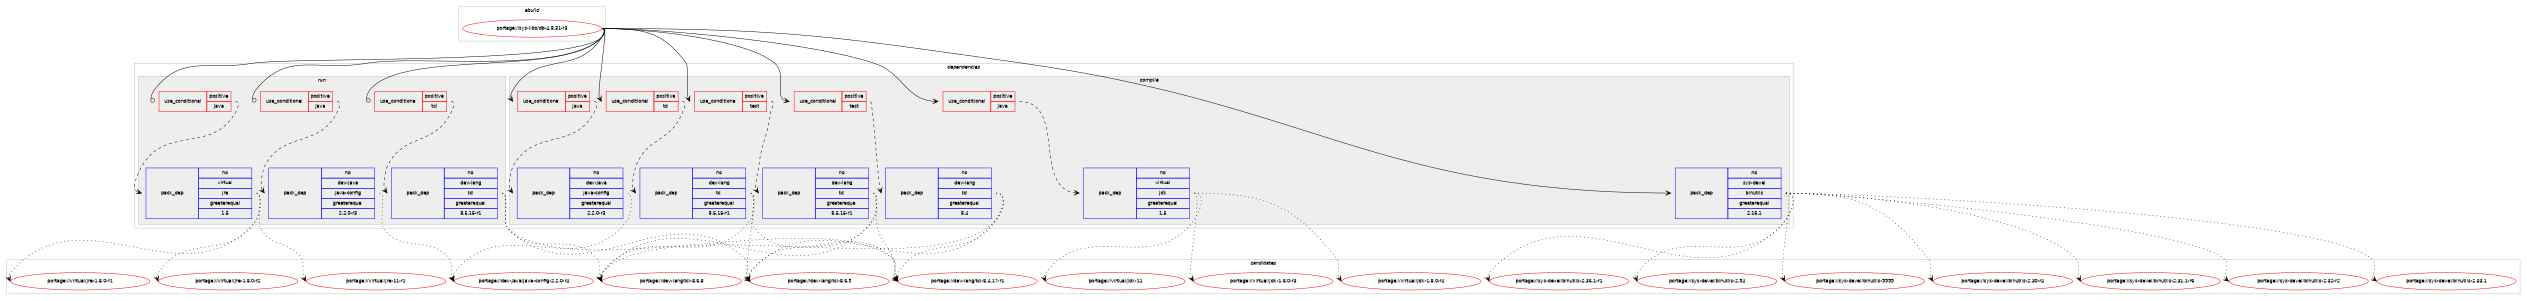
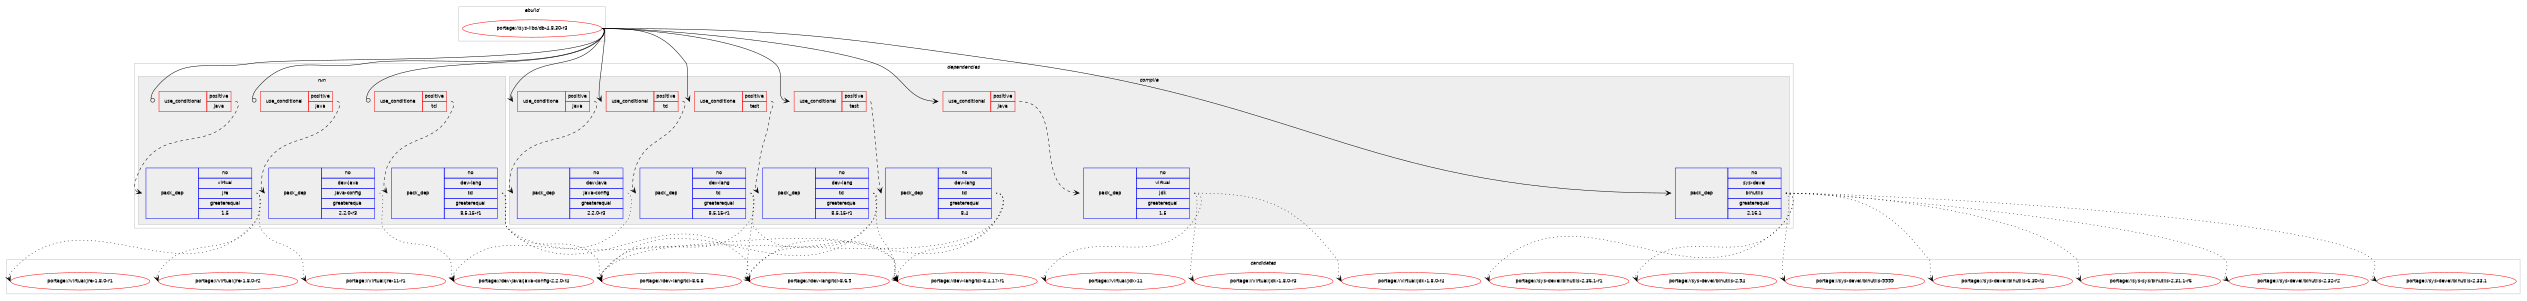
(532, 29) -> (532, 29)
(2003, 281) -> (2003, 281)
(2151, 281) -> (2151, 281)
